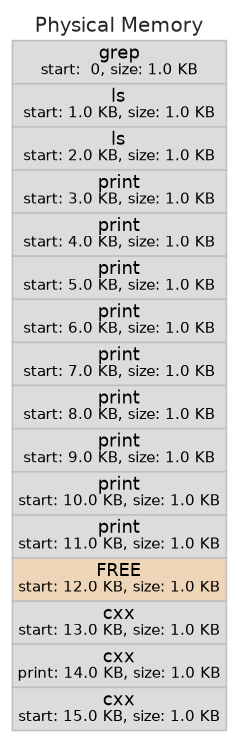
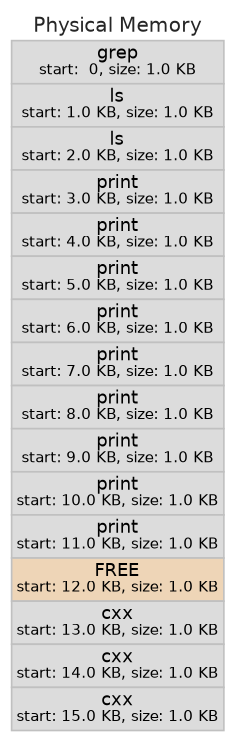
(119, 673) -> (118, 673)
